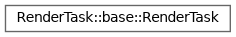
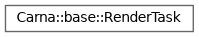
(118, 19) -> (99, 19)
